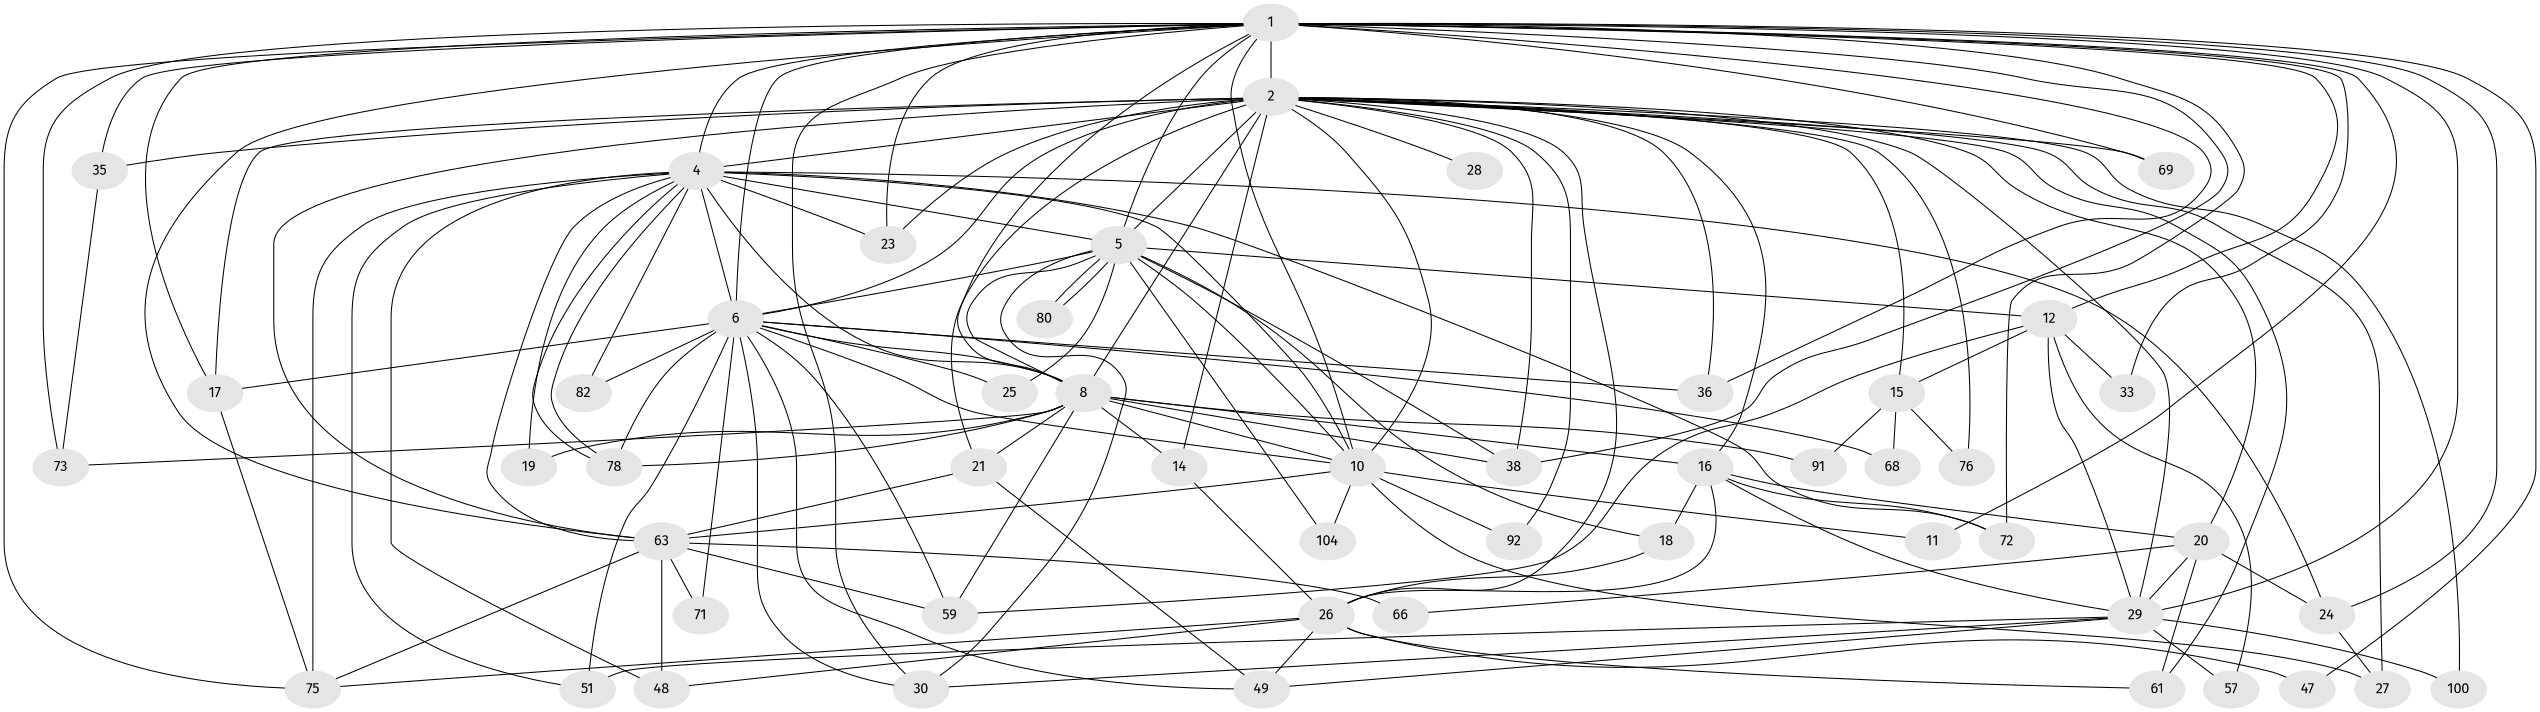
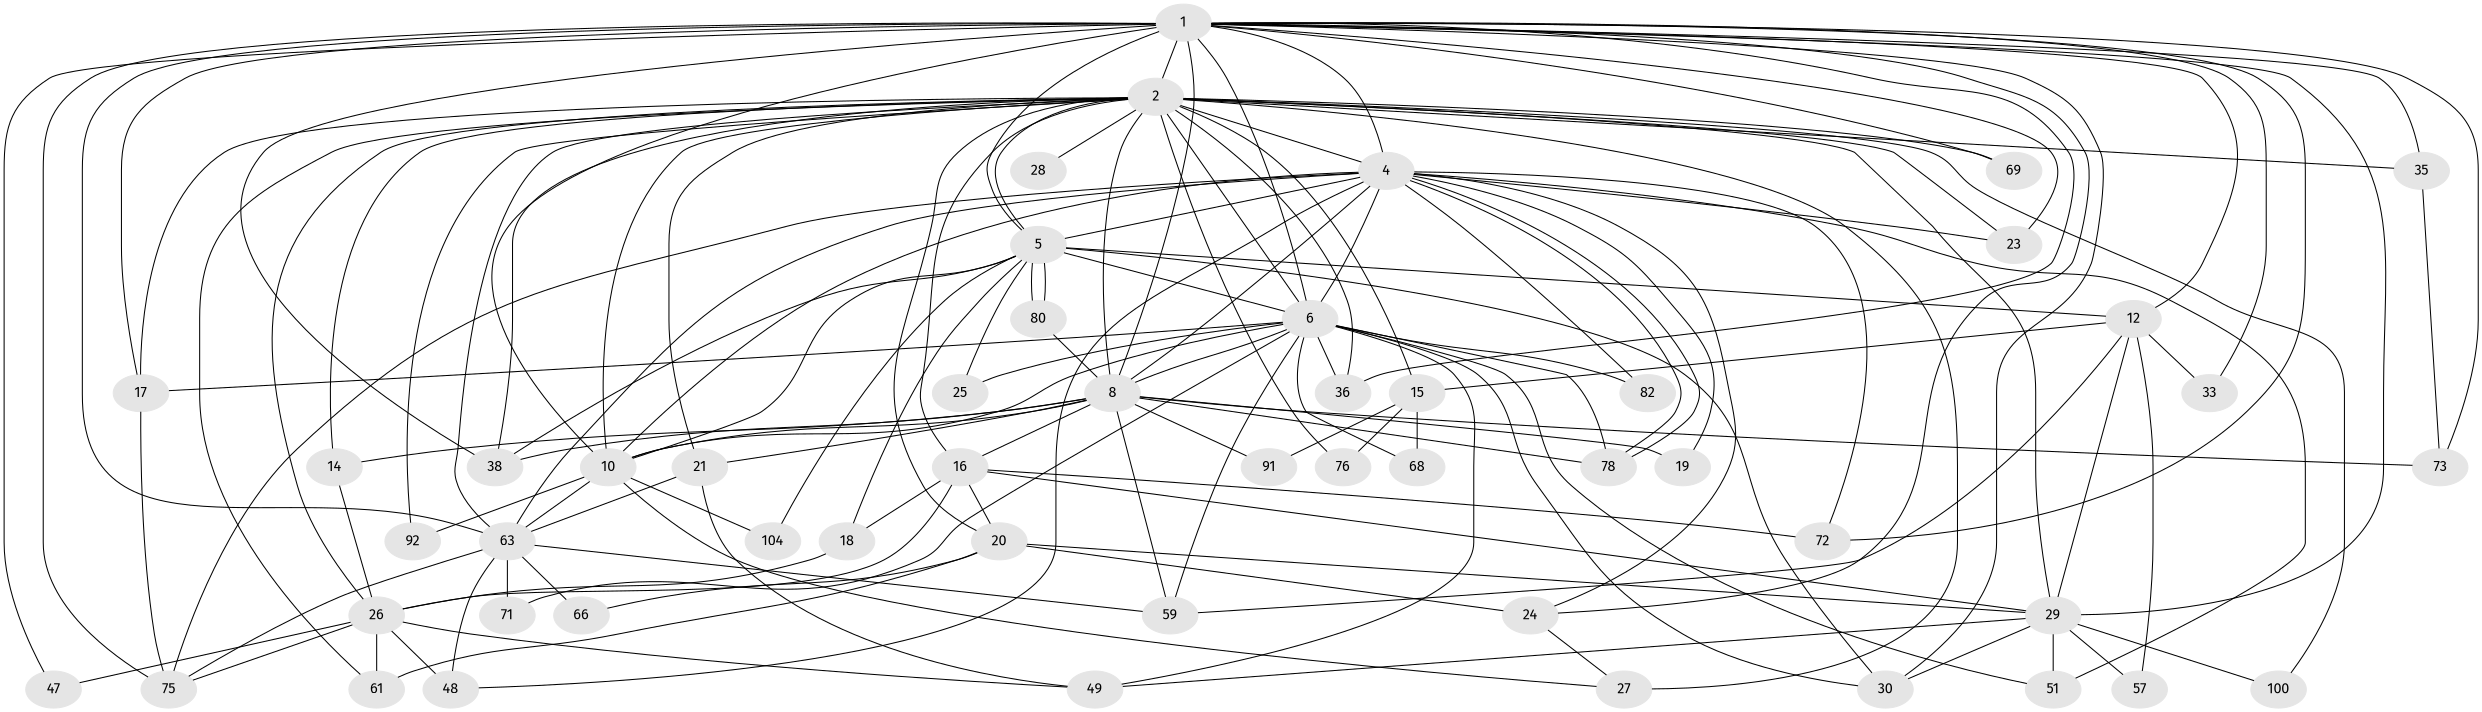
(972, 303) -> (1070, 351)
(1933, 541) -> none
